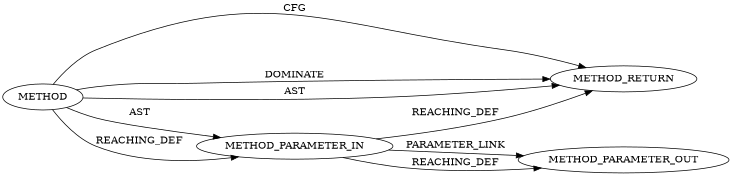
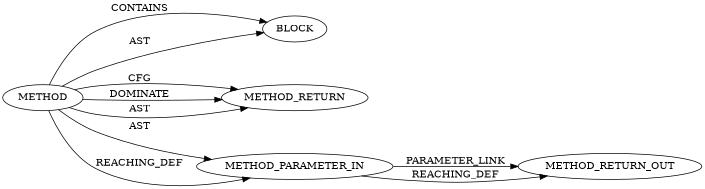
none -> (295, 29)
(482, 123) -> none
(624, 160) -> (610, 166)
